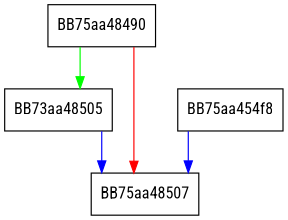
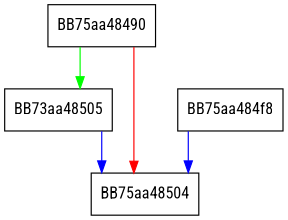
(230, 110) -> (230, 110)
(145, 194) -> (145, 194)
